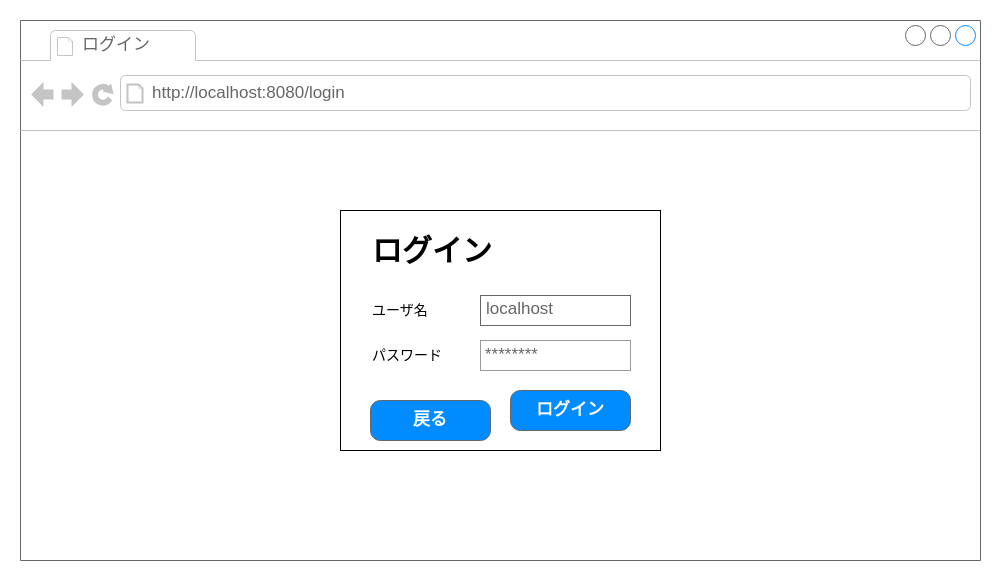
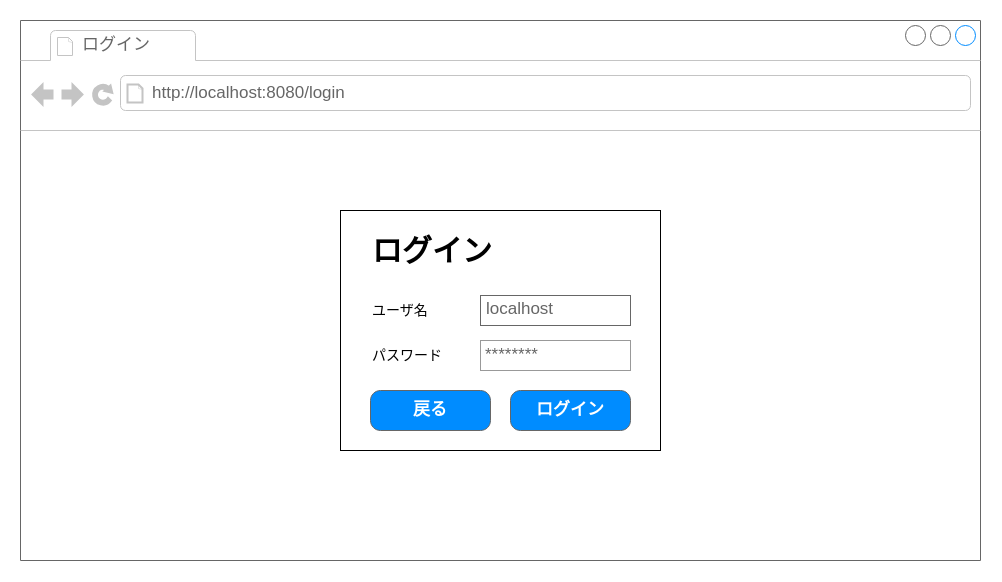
(431, 421) -> (431, 411)
